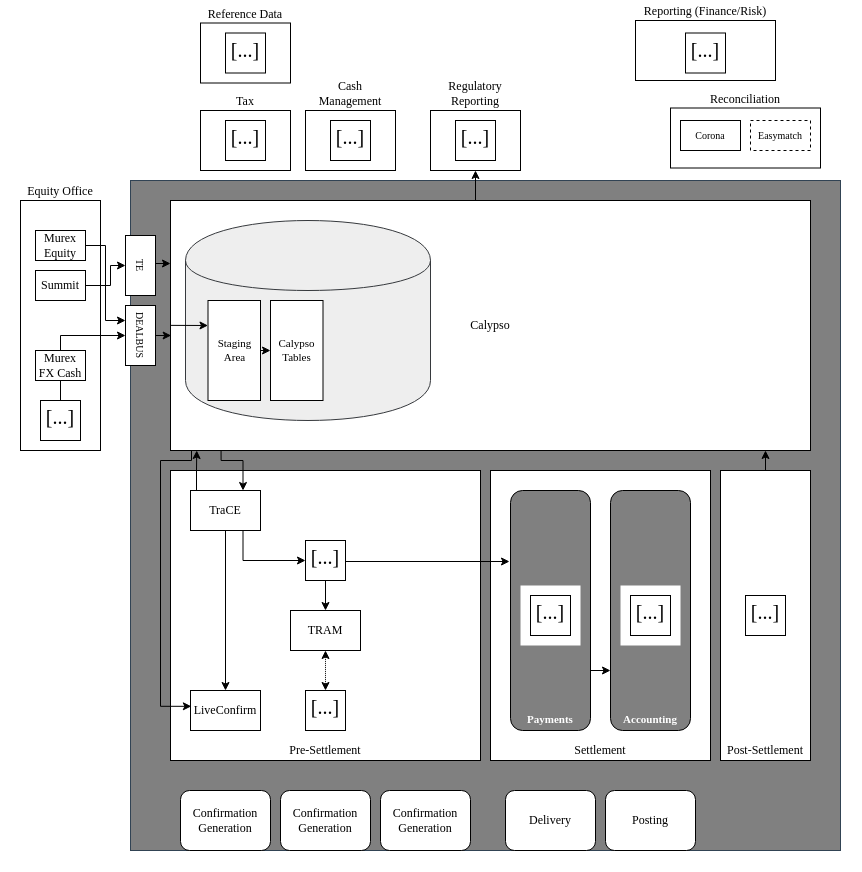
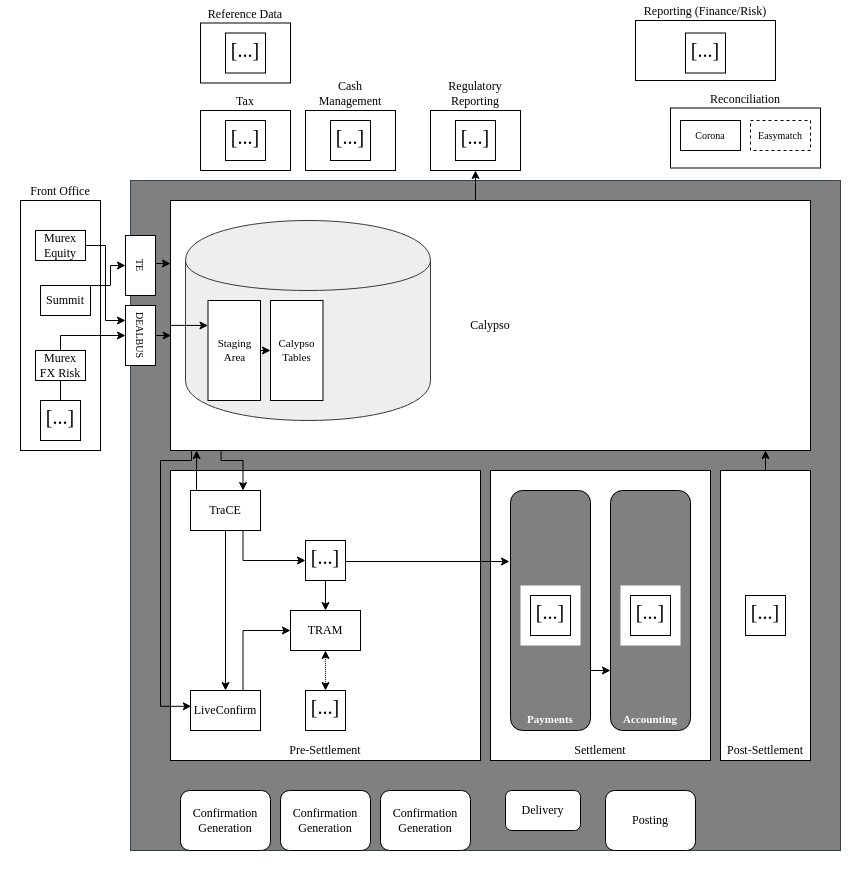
(61, 190) -> (61, 190)
(61, 286) -> (66, 301)
(61, 366) -> (61, 366)
none -> (243, 640)
(551, 821) -> (543, 811)
